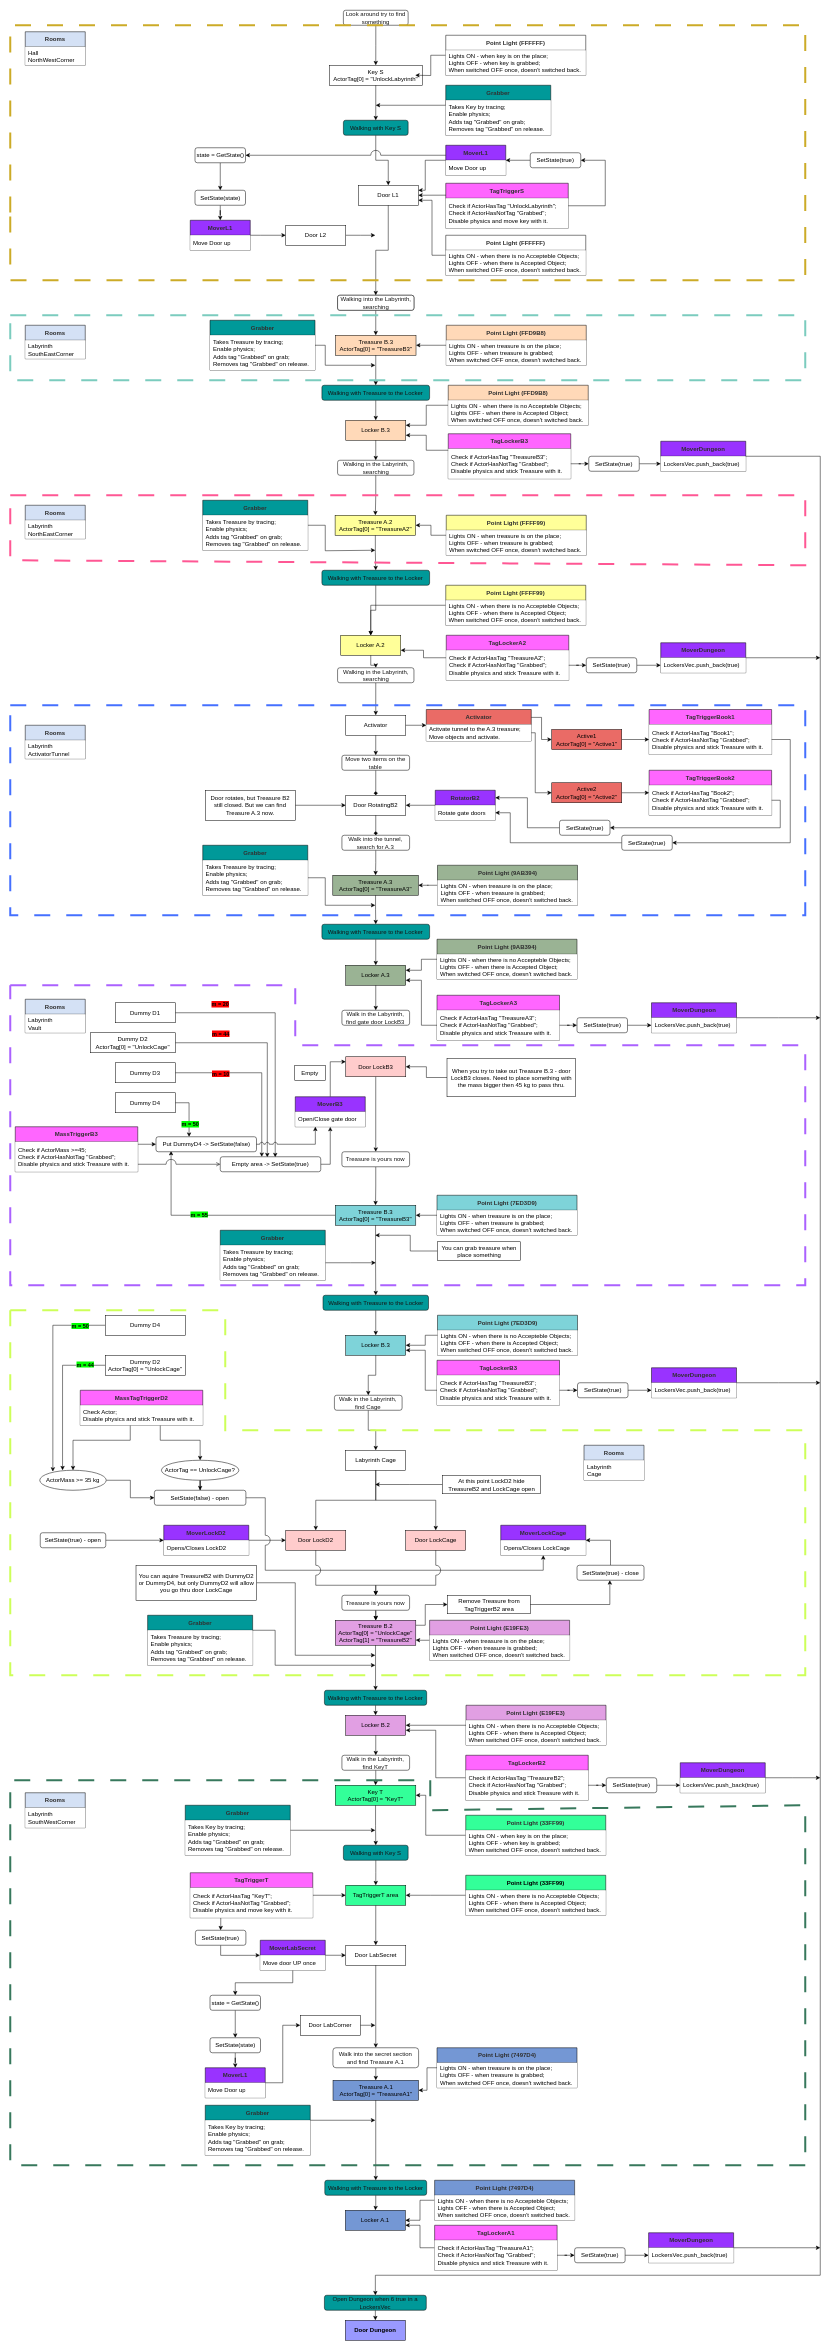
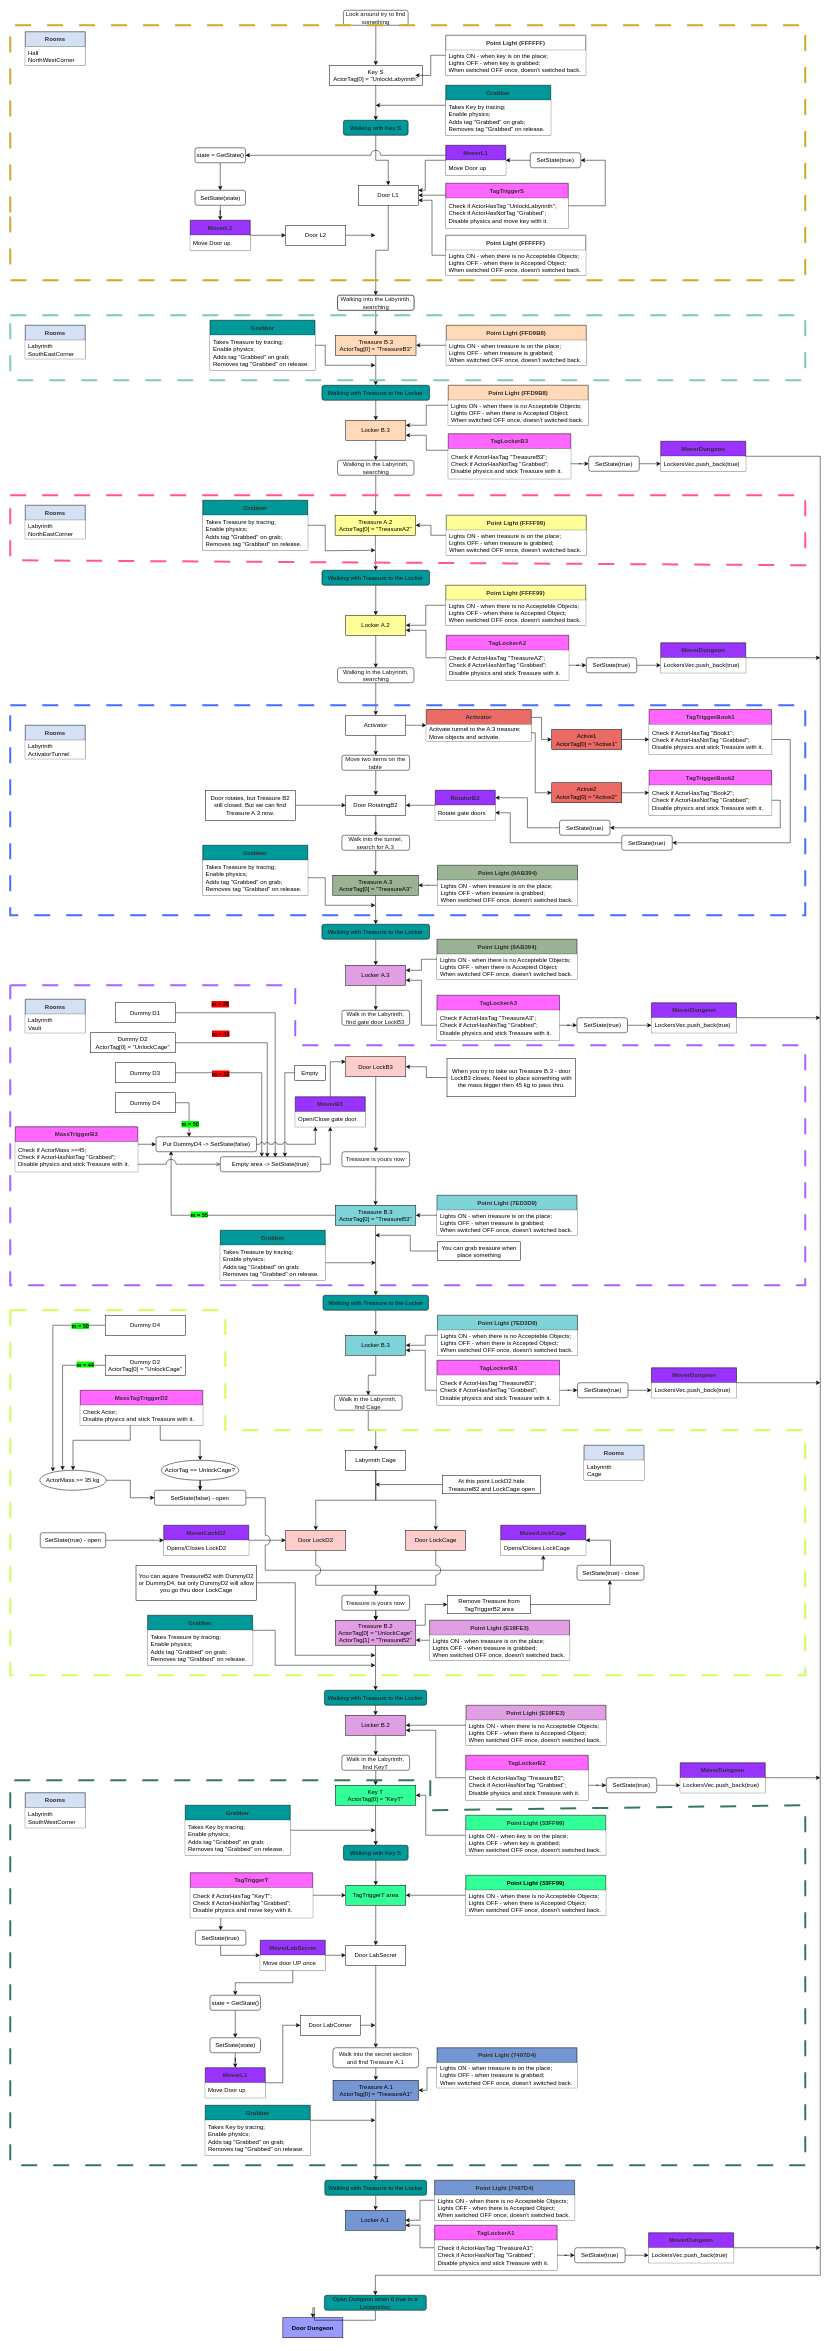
(371, 645) -> (376, 625)
(376, 790) -> (376, 790)
(376, 975) -> (376, 975)
none -> (285, 1152)
(375, 2330) -> (313, 2328)
